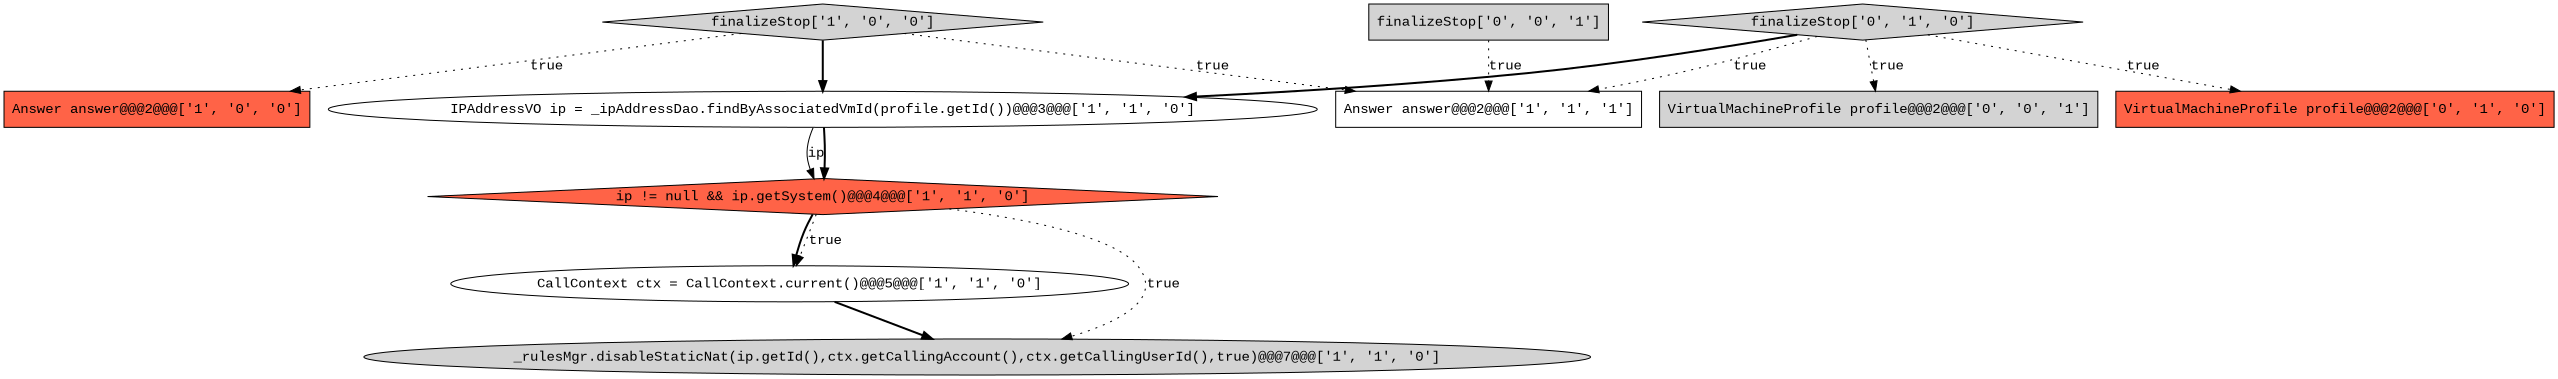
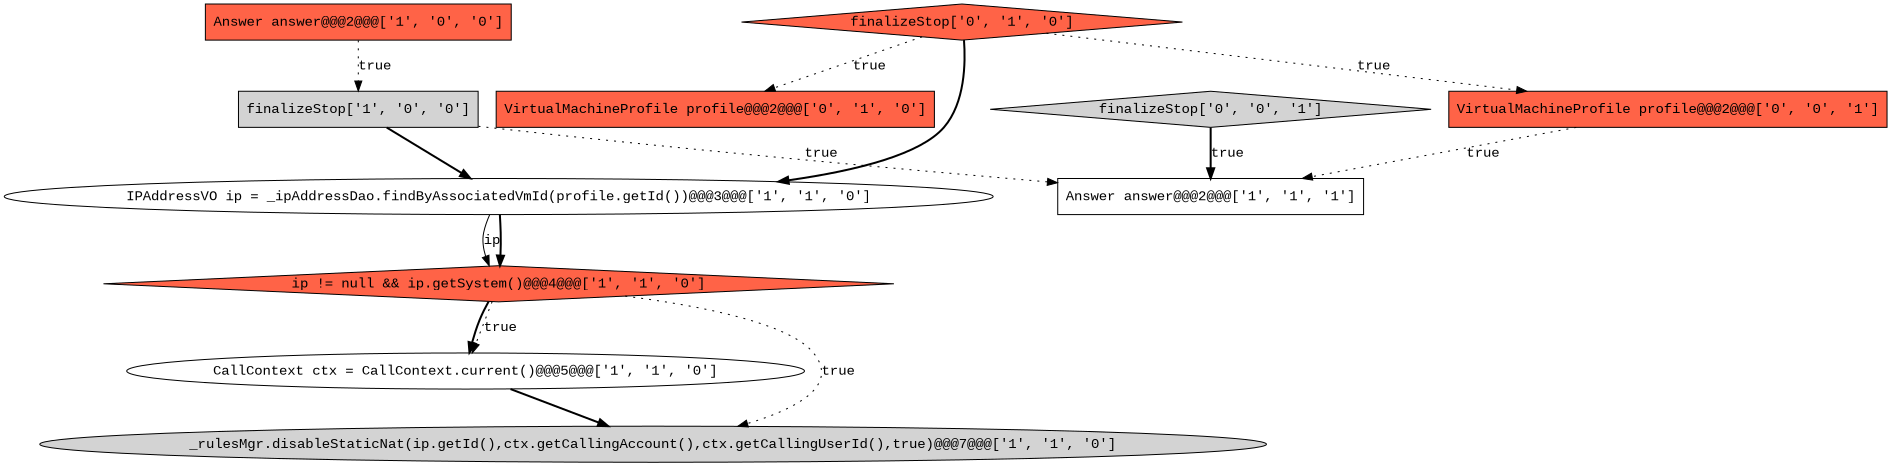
(823, 22) -> (358, 109)
(1489, 22) -> (1211, 109)
(1863, 22) -> (962, 22)
(1489, 61) -> (1211, 148)
(521, 62) -> (358, 61)
(1709, 66) -> (1444, 152)
(1879, 109) -> (1668, 109)
